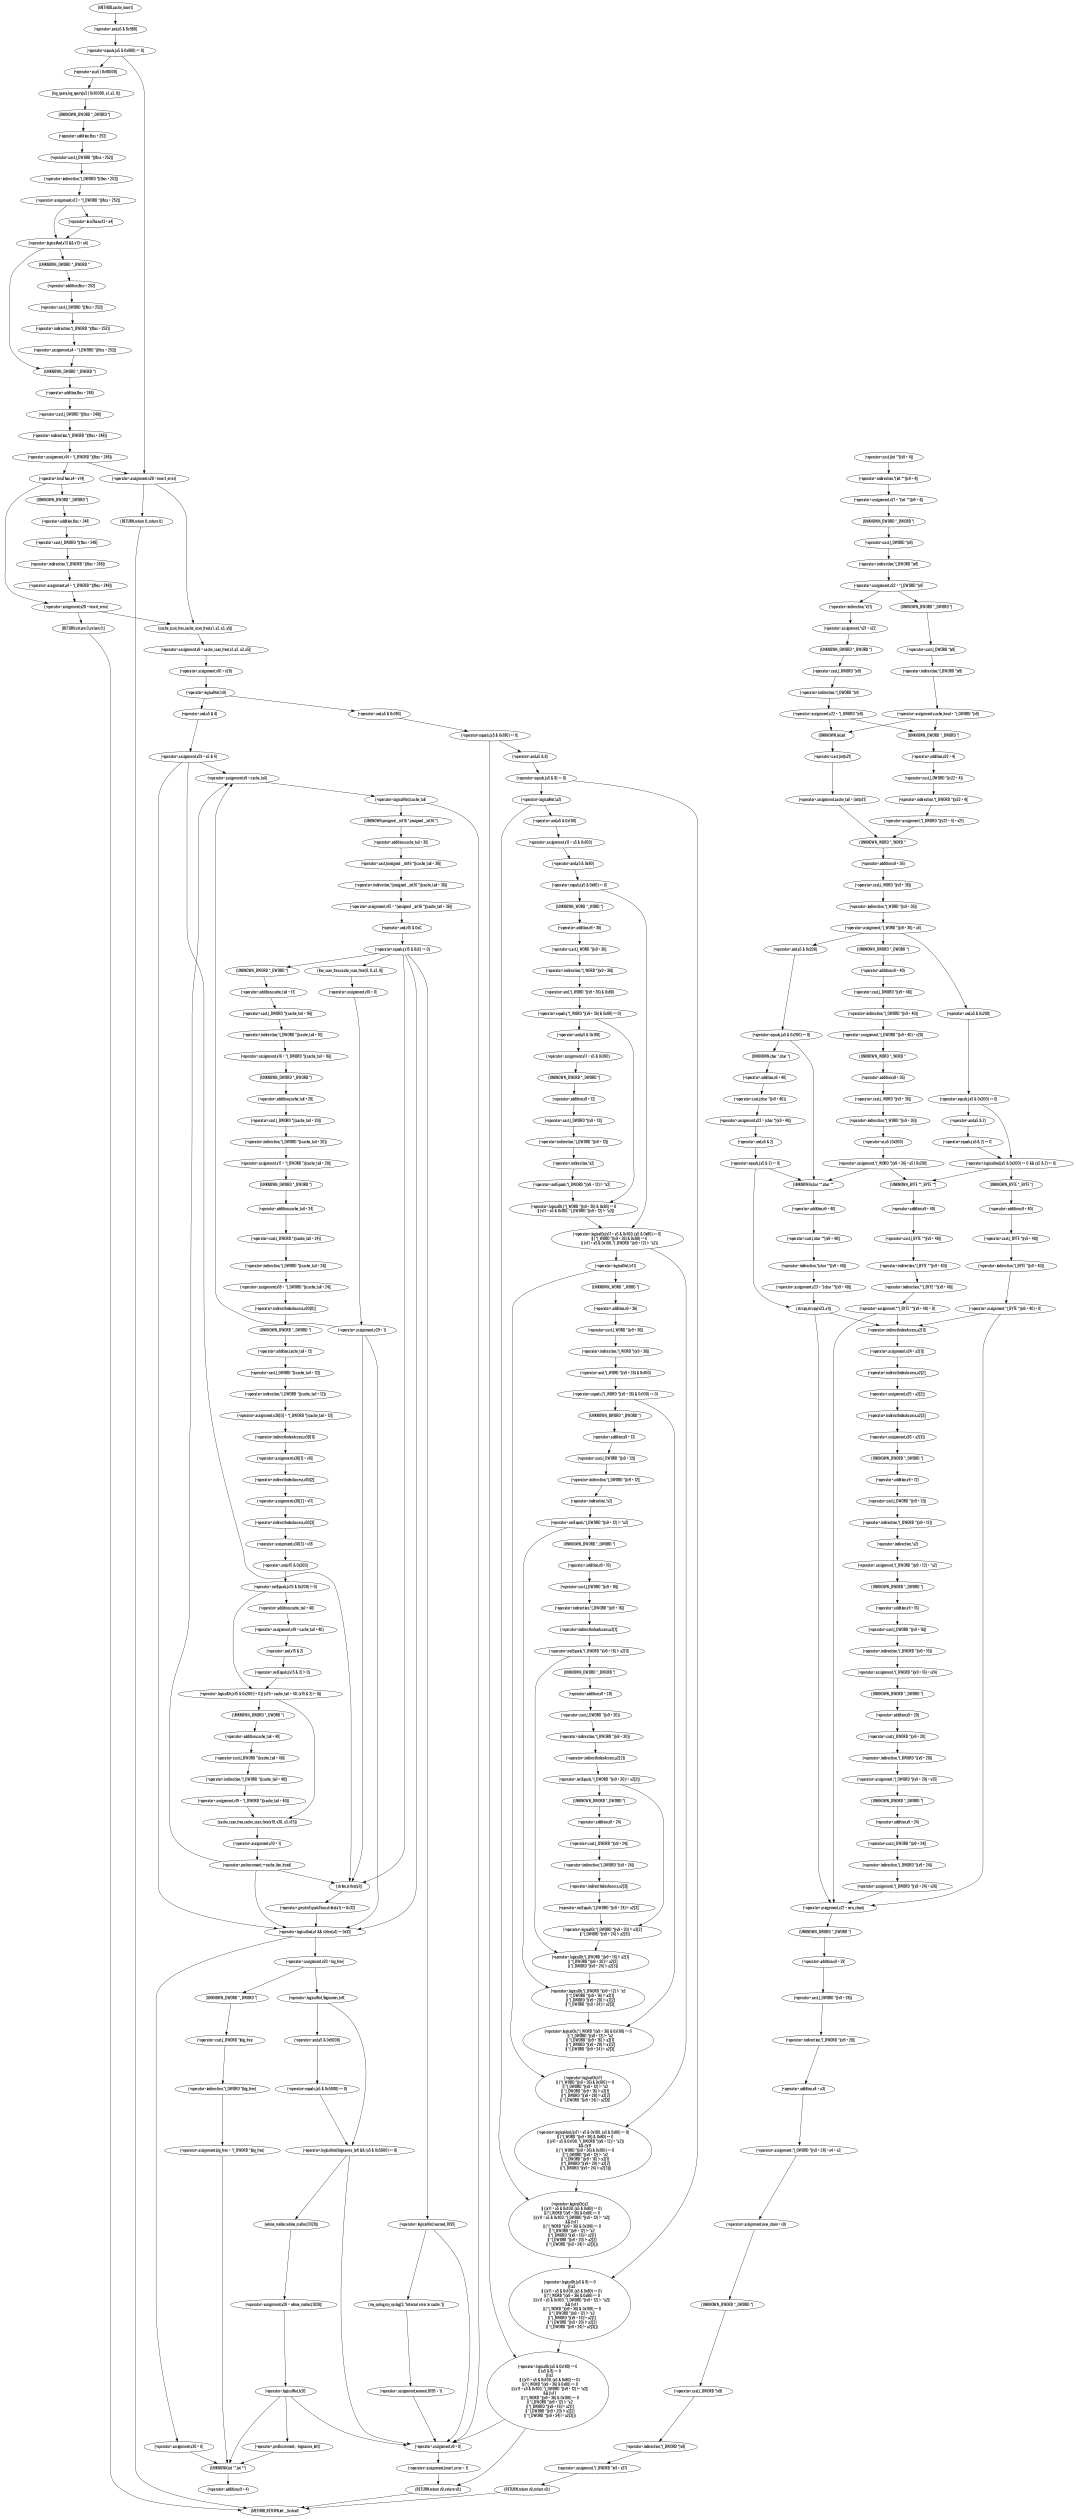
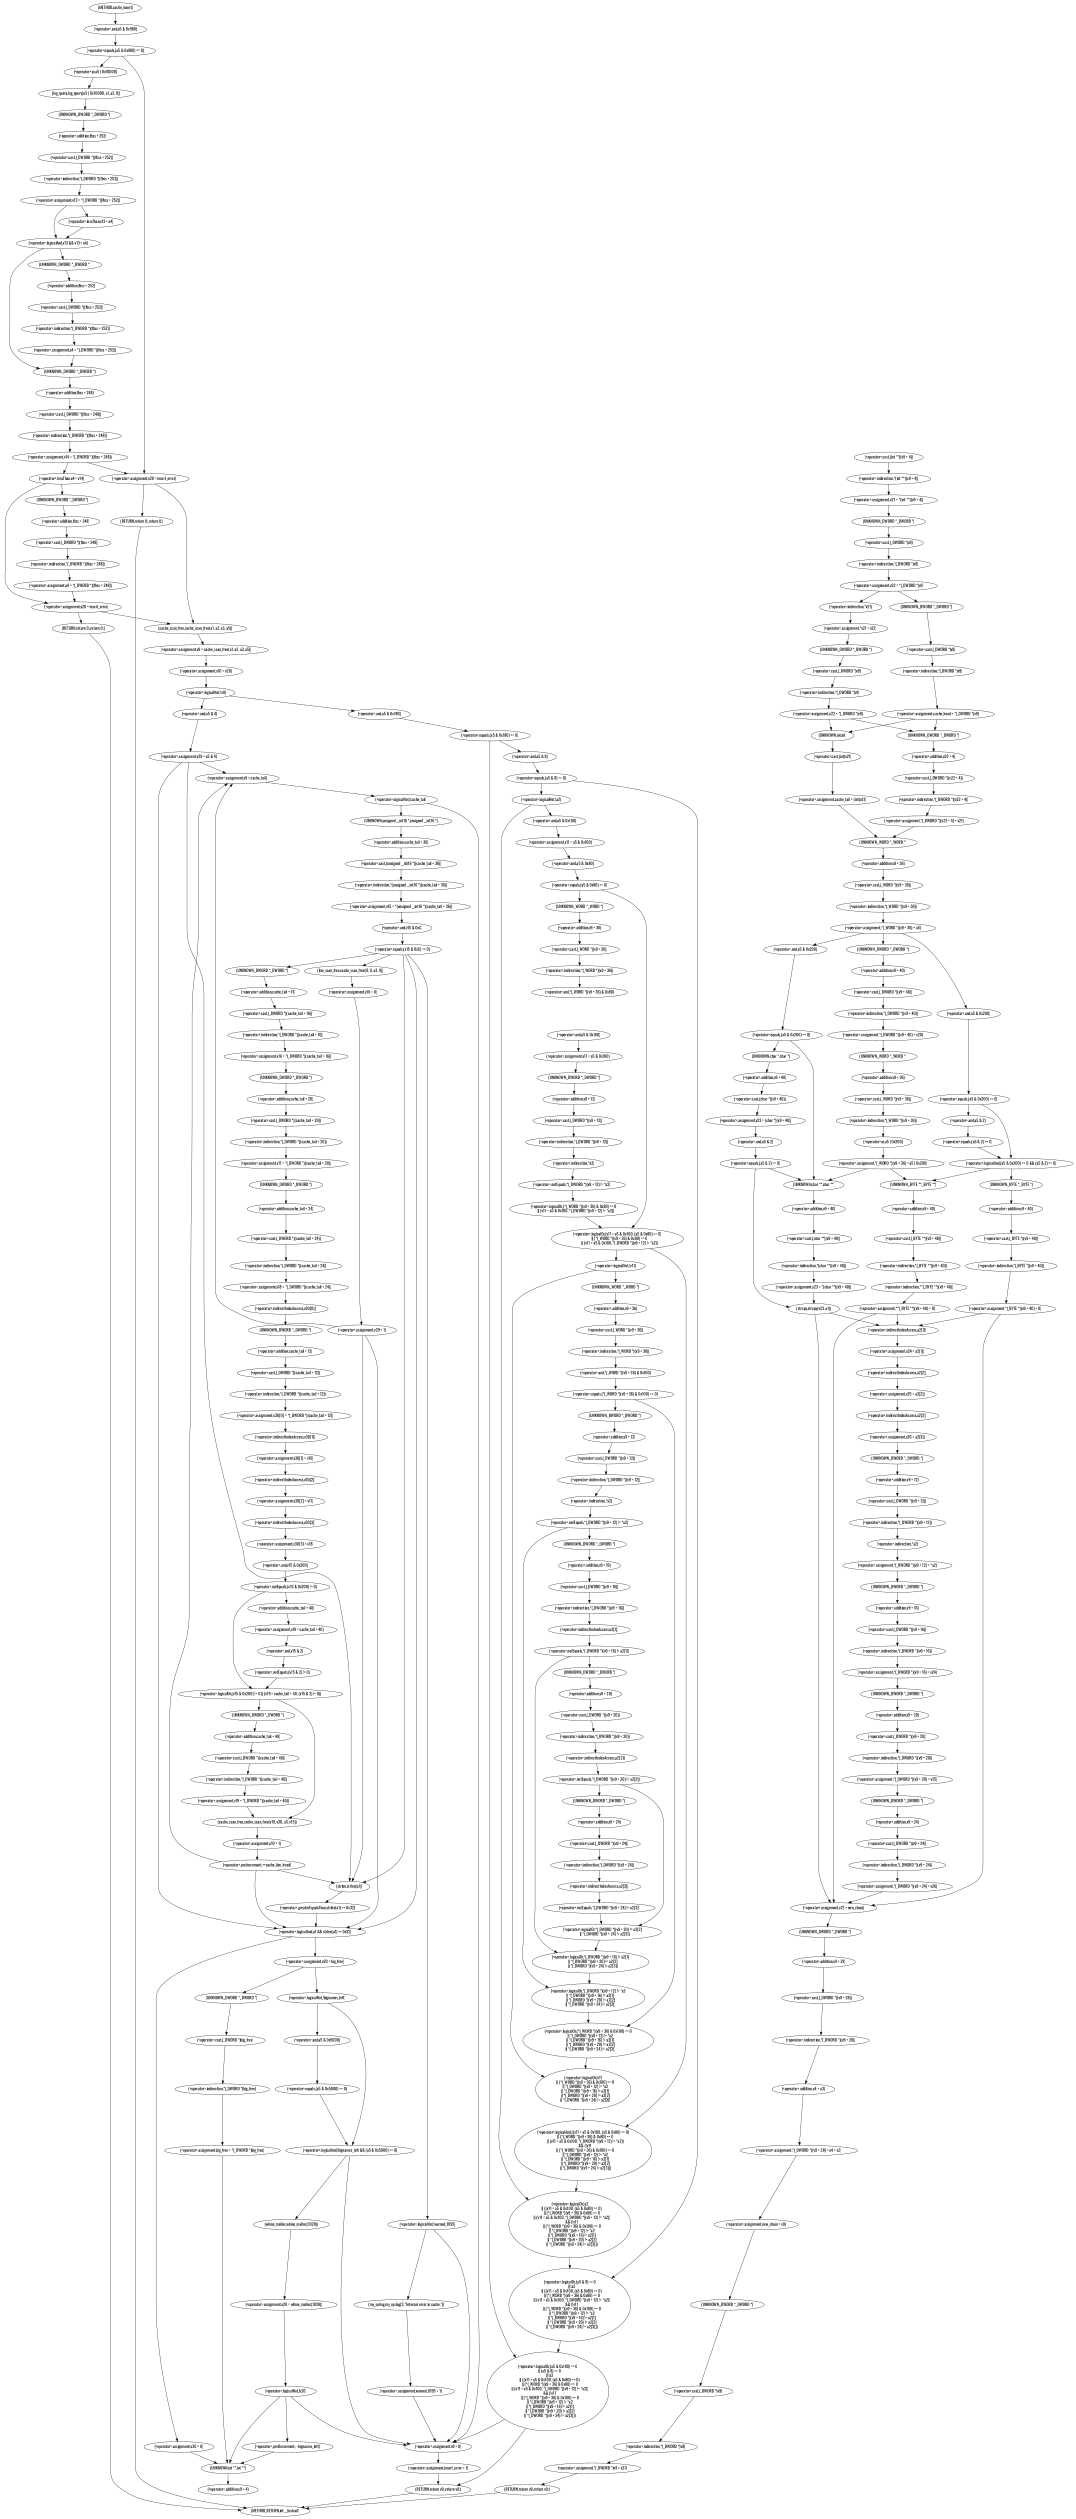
(580, 1014) -> none
